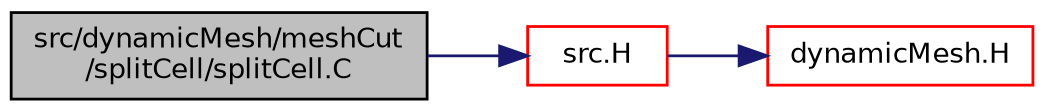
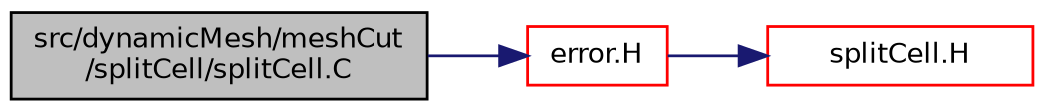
(597, 56) -> (597, 56)
(900, 56) -> (900, 56)
